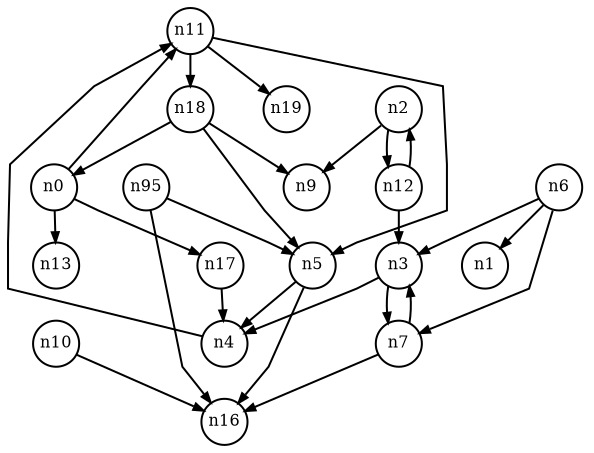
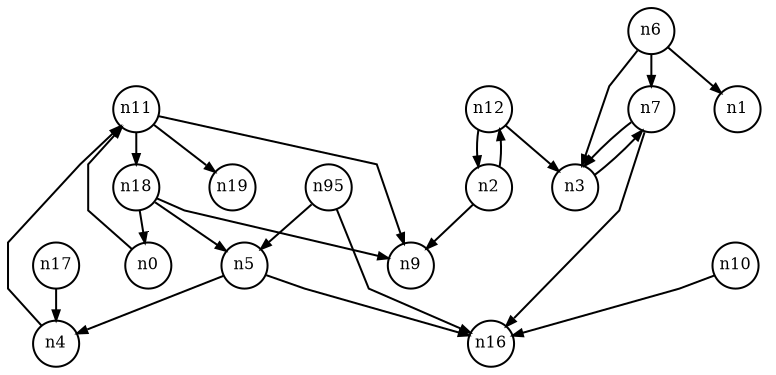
(443, 87) -> (303, 148)
(132, 225) -> none
(56, 266) -> none
(317, 305) -> none
